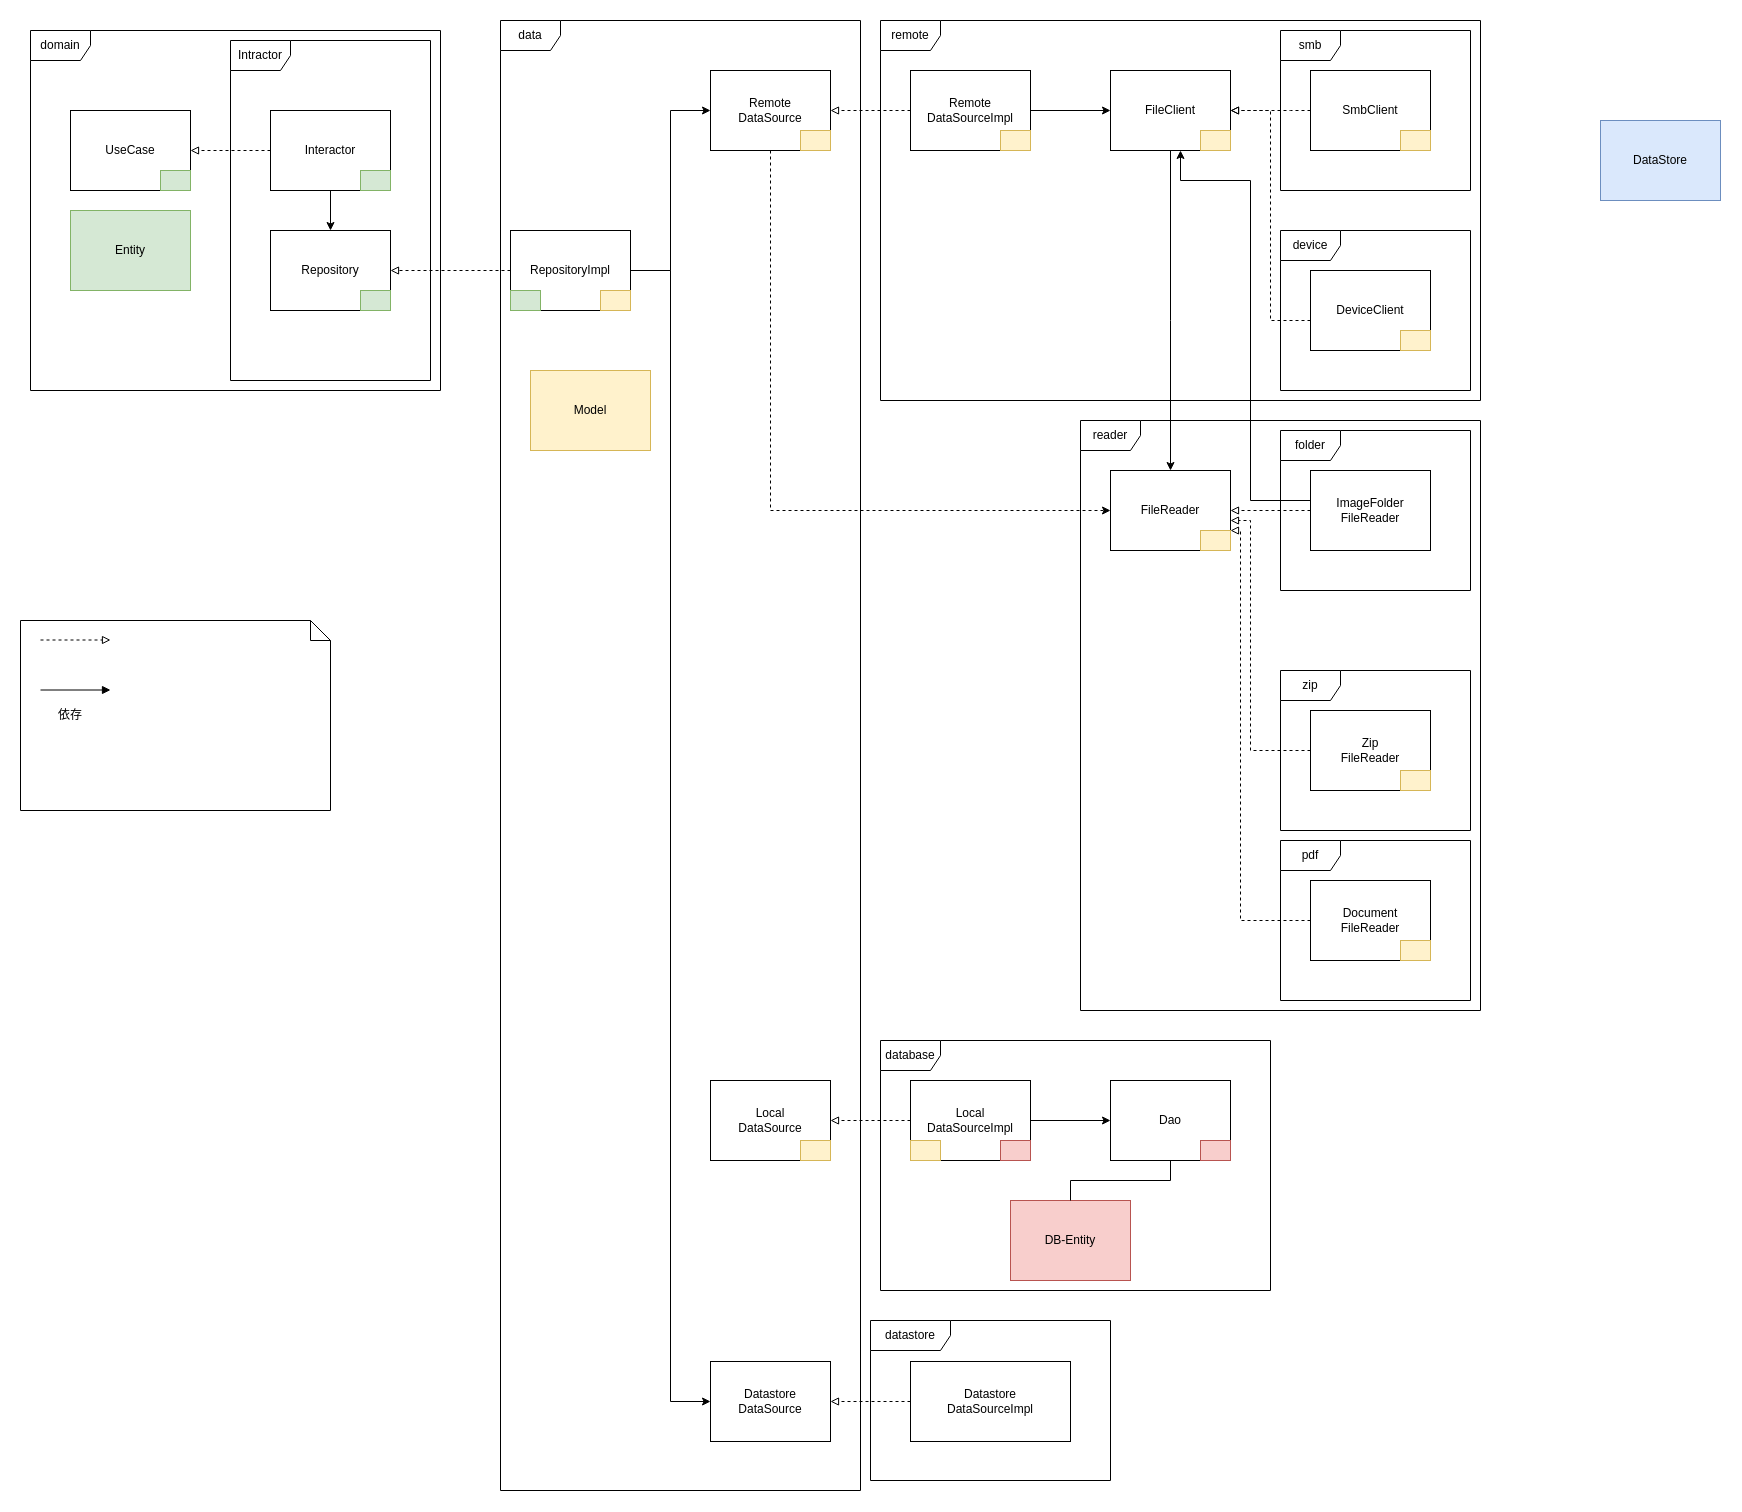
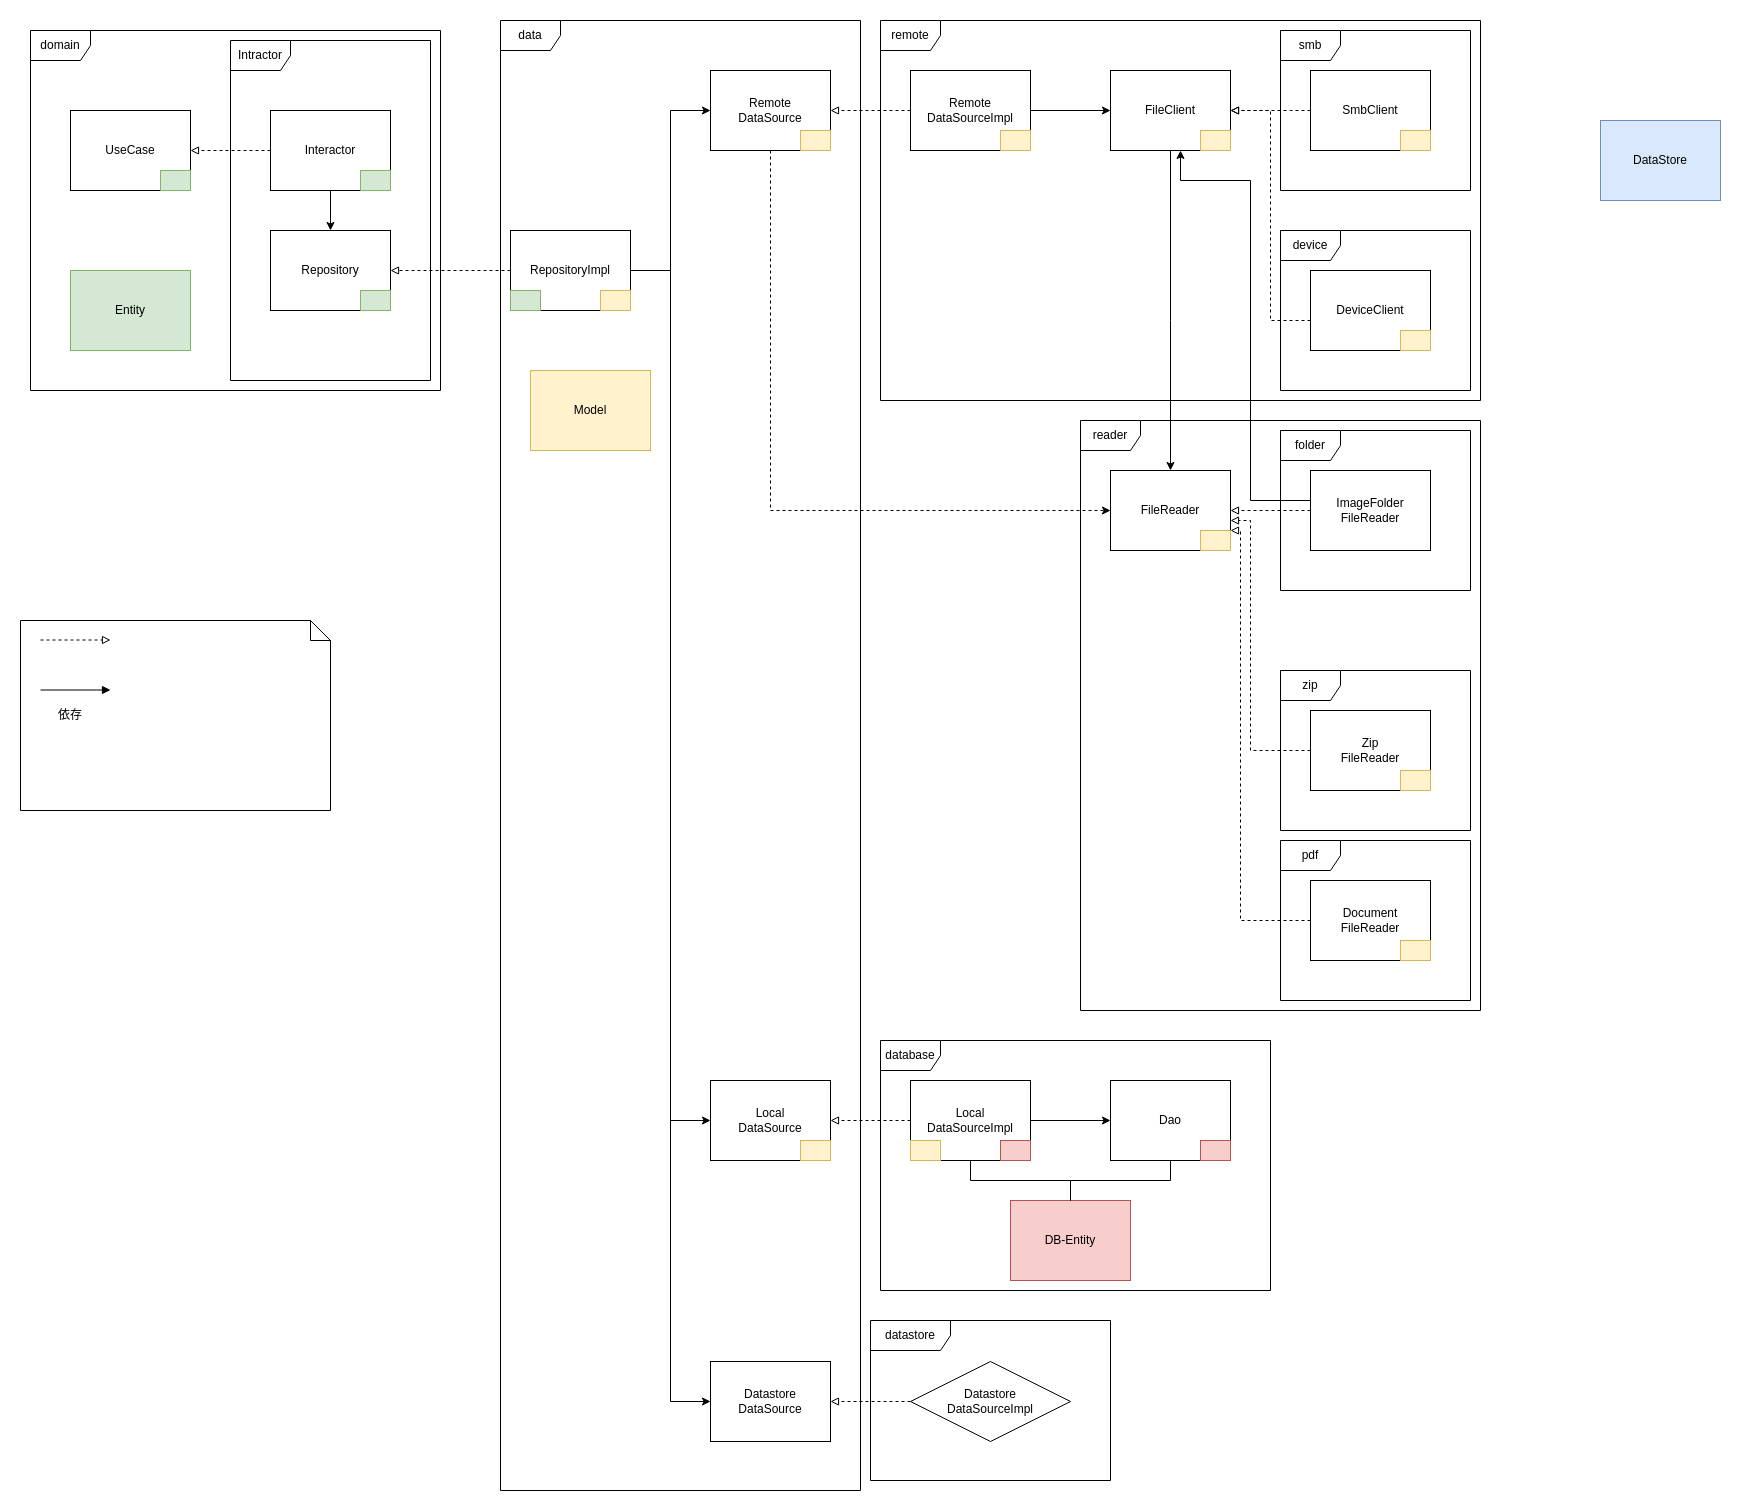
(131, 251) -> (131, 311)
none -> (688, 1121)
none -> (1010, 1181)
(991, 1402) -> (991, 1402)
